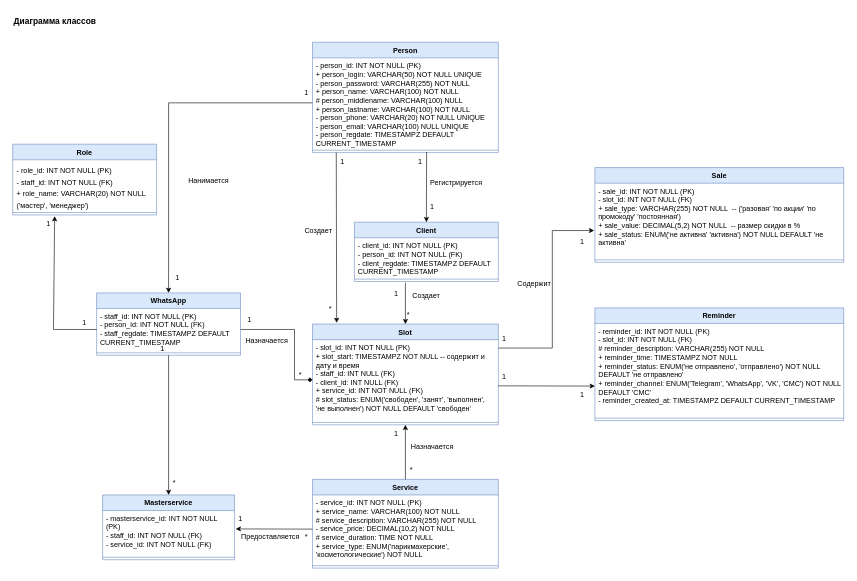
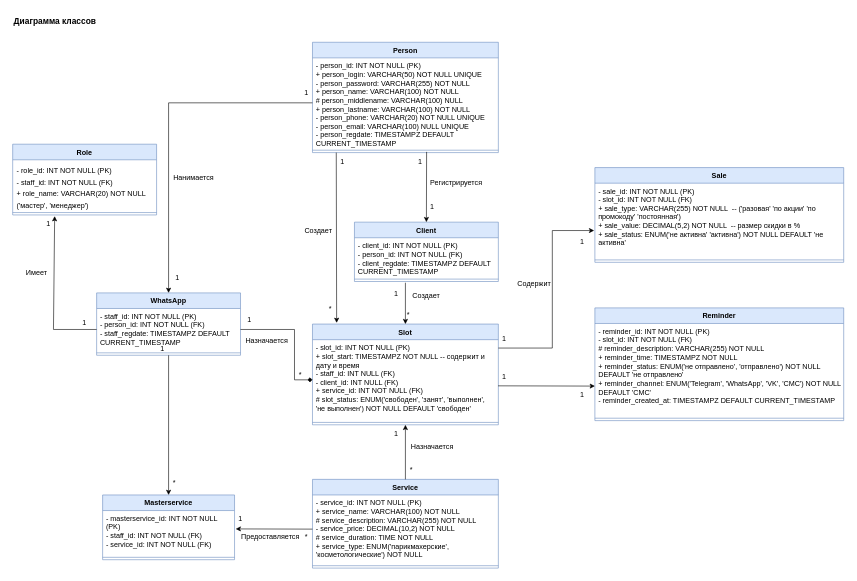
(209, 182) -> (194, 179)
none -> (36, 273)
